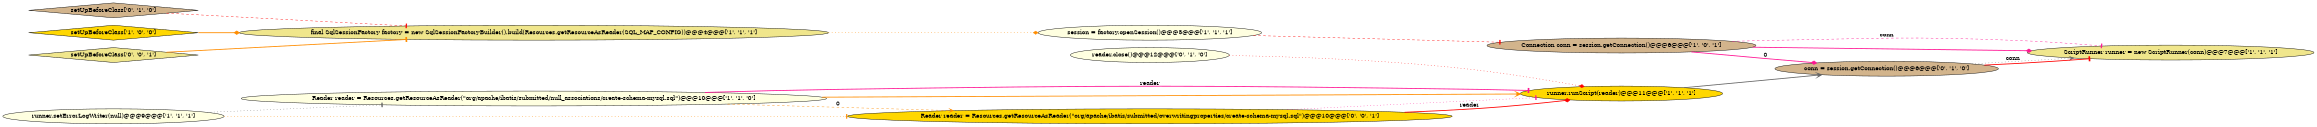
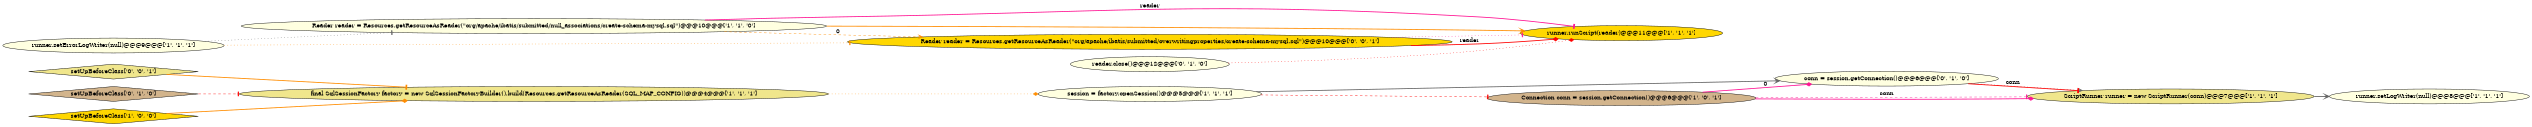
(1887, 69) -> (1887, 79)
(1751, 81) -> (1516, 86)
none -> (2429, 96)
